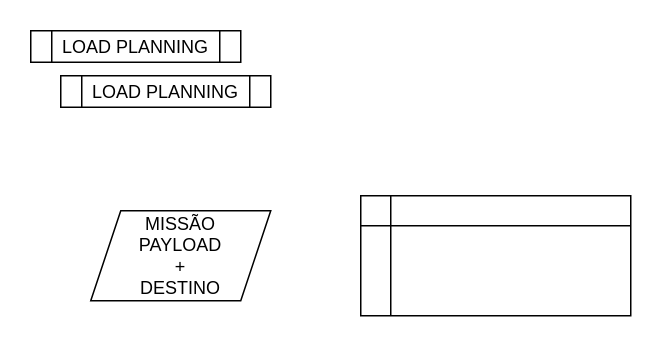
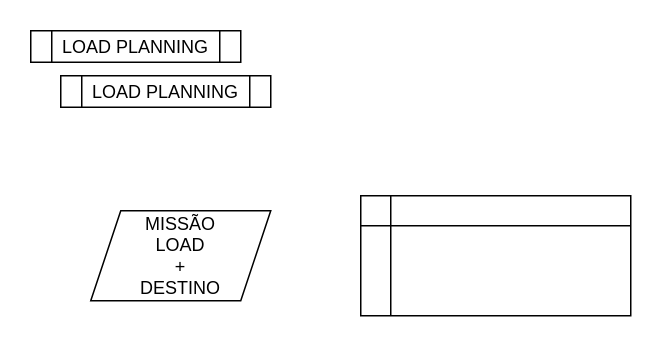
(181, 256) -> (181, 256)
